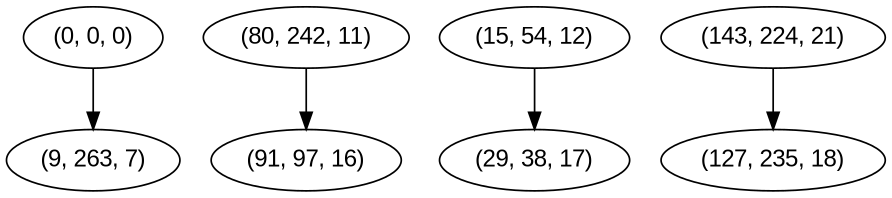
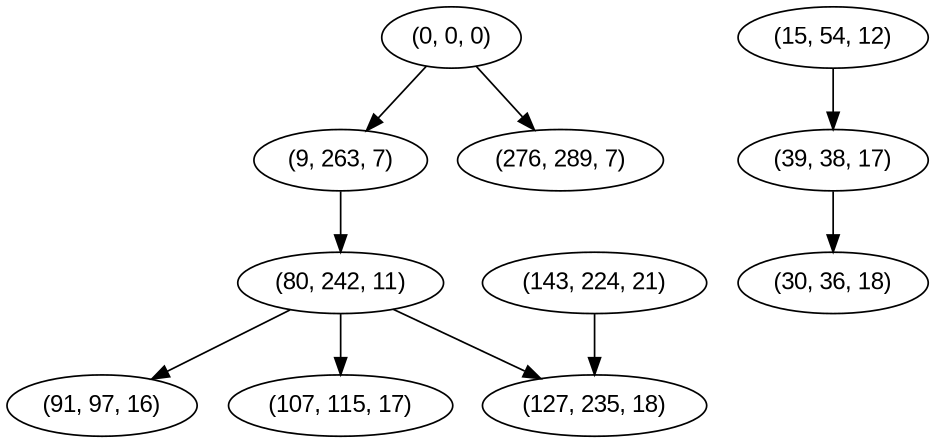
(535, 160) -> (833, 160)
none -> (561, 160)
none -> (341, 213)
none -> (833, 283)
none -> (459, 340)
none -> (341, 406)
